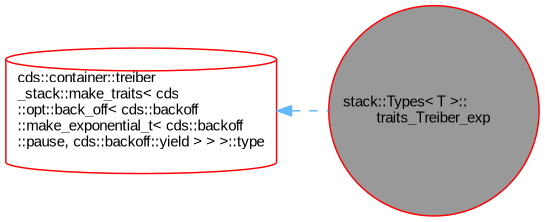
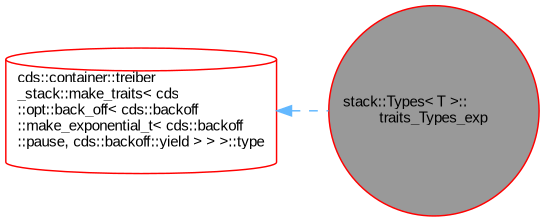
(434, 111) -> (434, 111)
